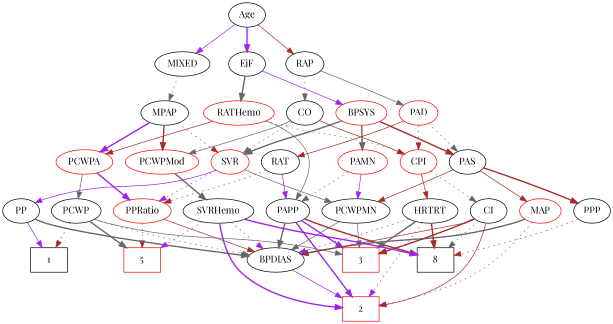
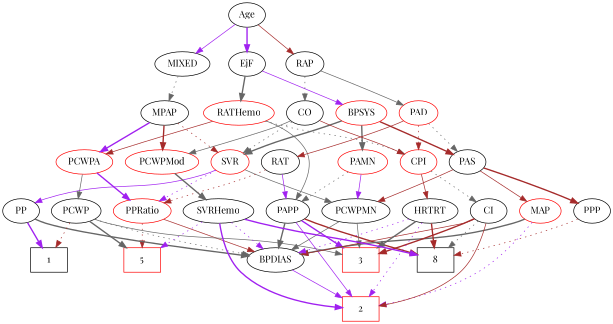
(33, 232) -> (33, 232)
(322, 257) -> (322, 257)
